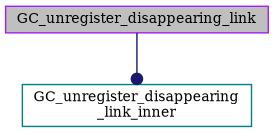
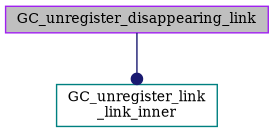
(137, 105) -> (137, 105)
